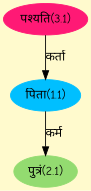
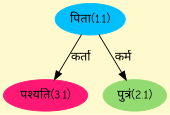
(46, 53) -> (70, 53)
